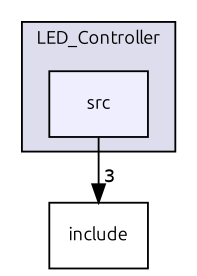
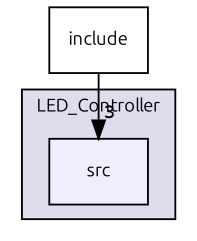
(99, 163) -> (99, 100)
